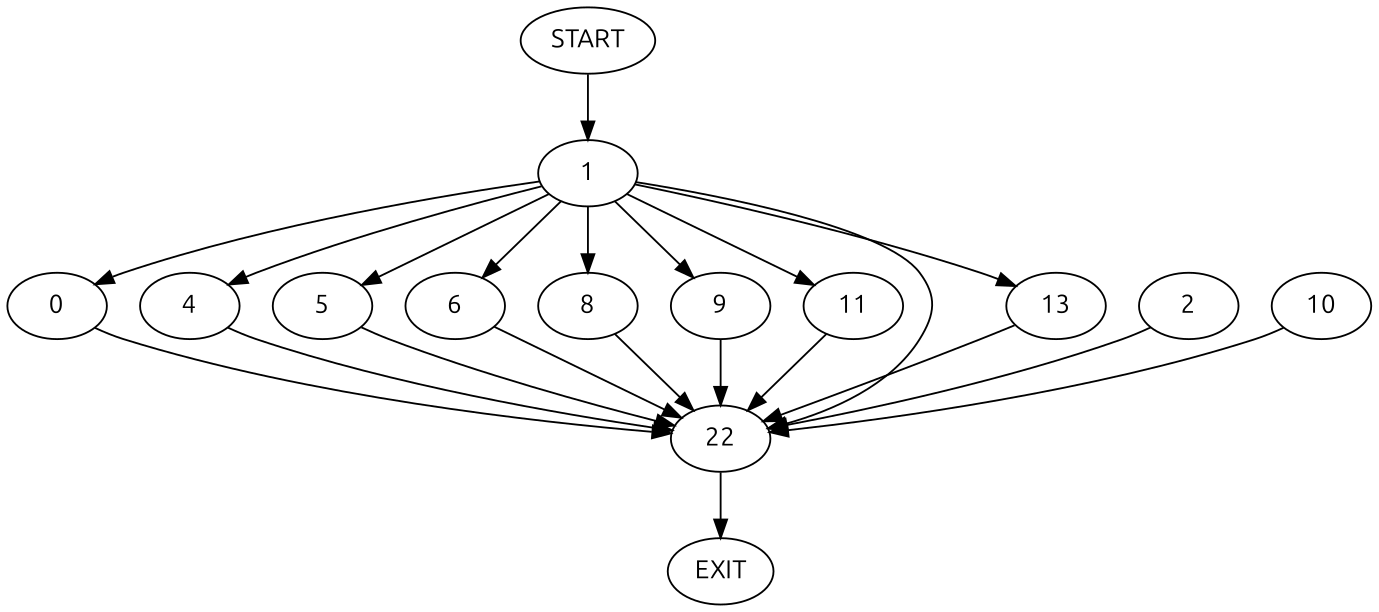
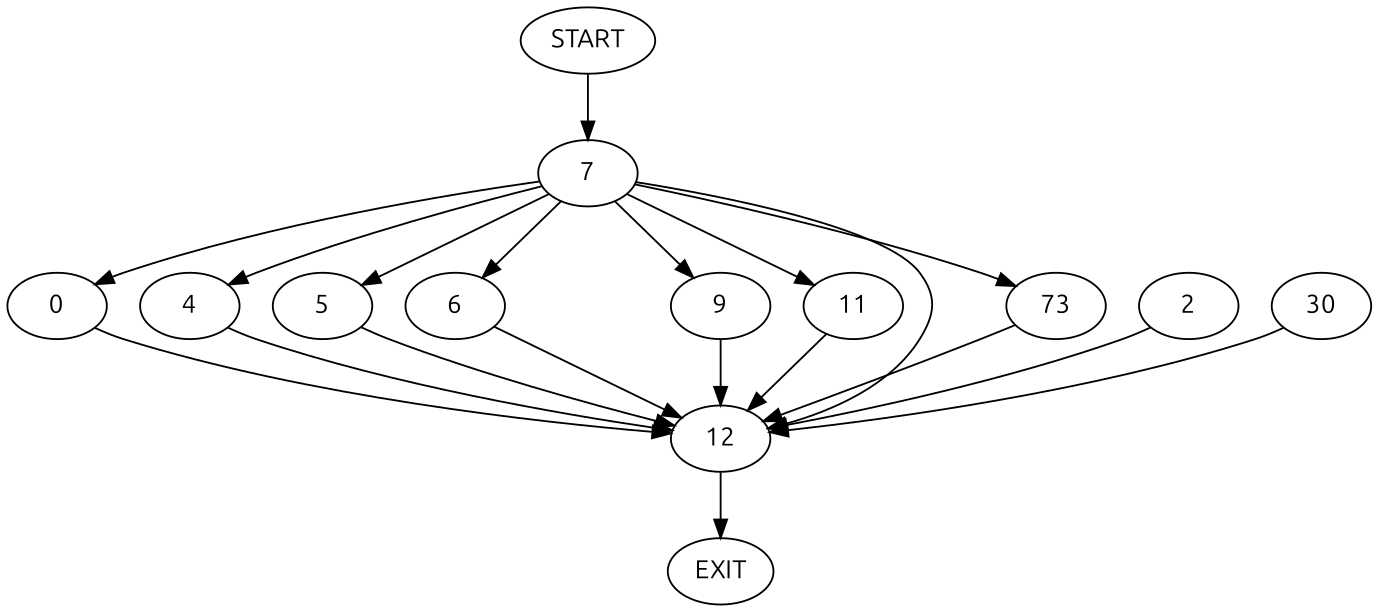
(588, 173) -> (588, 173)
(588, 306) -> none
(1056, 306) -> (1056, 306)
(1321, 306) -> (1321, 306)
(721, 439) -> (721, 439)
